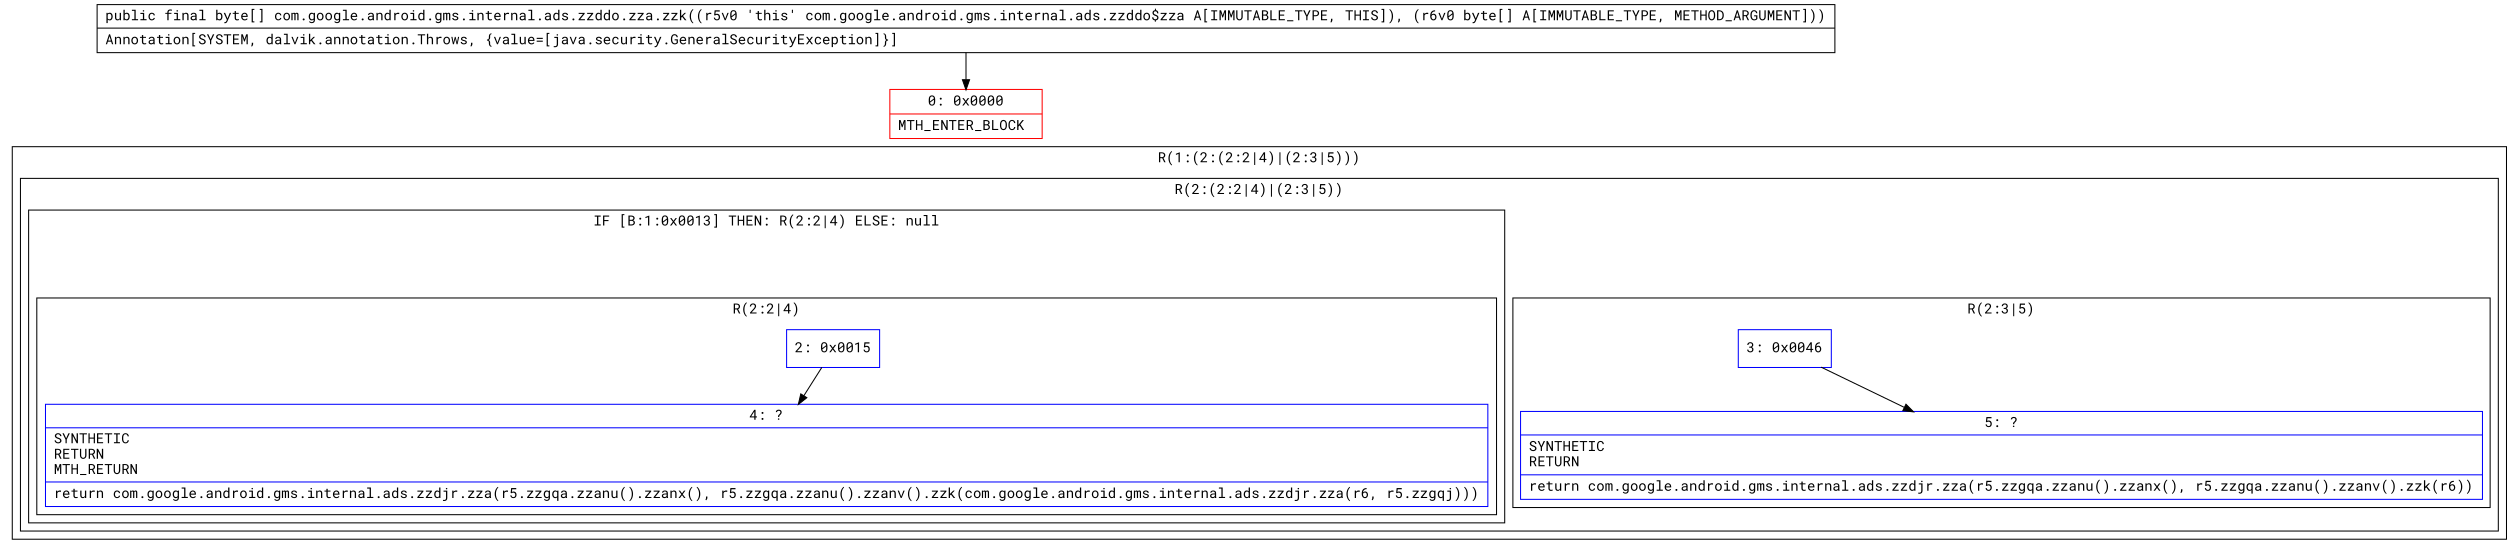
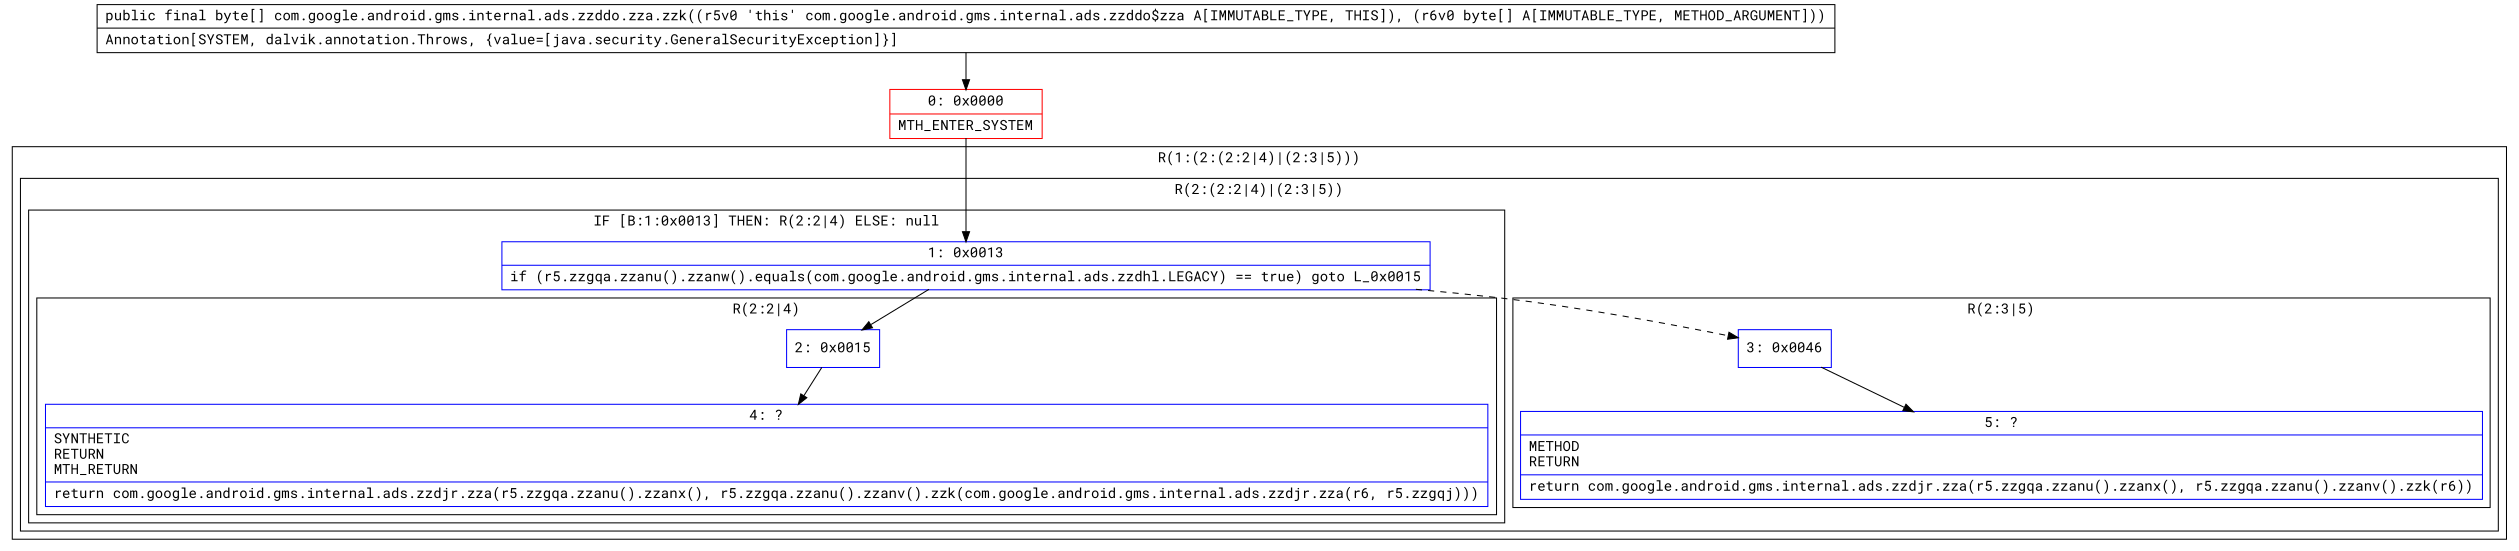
(961, 126) -> (966, 126)
none -> (966, 266)
(1567, 447) -> (1554, 447)
